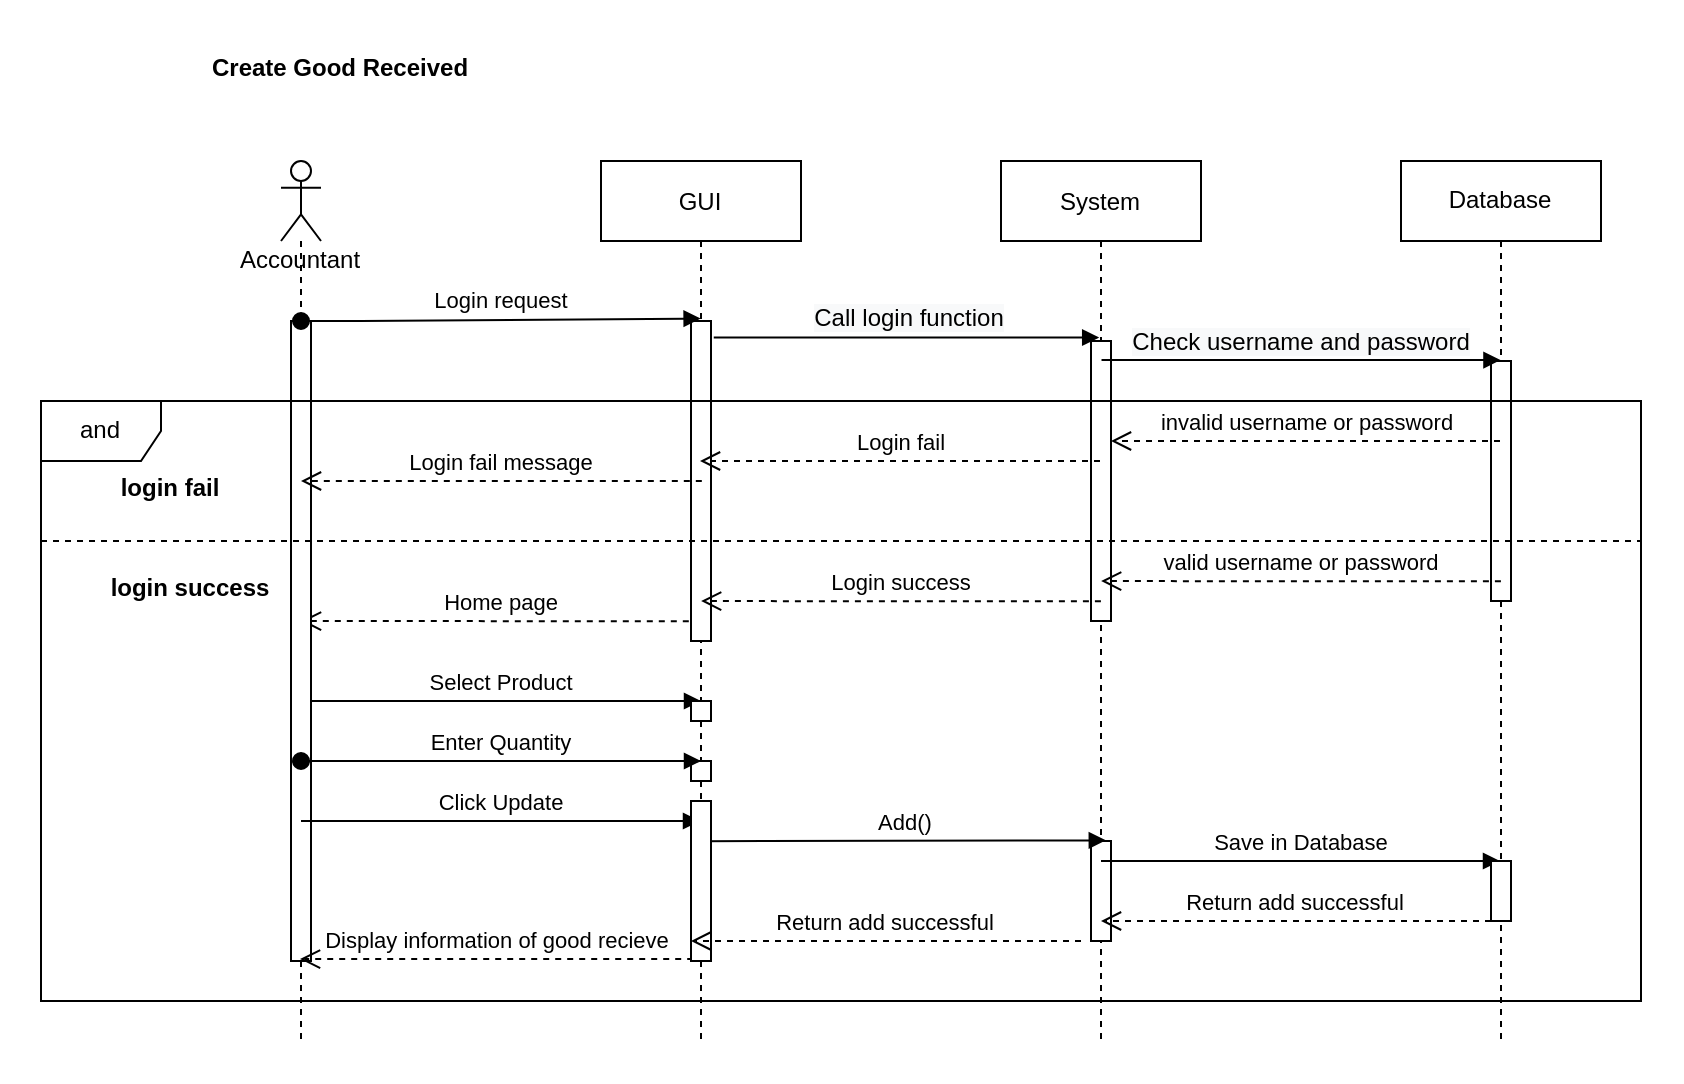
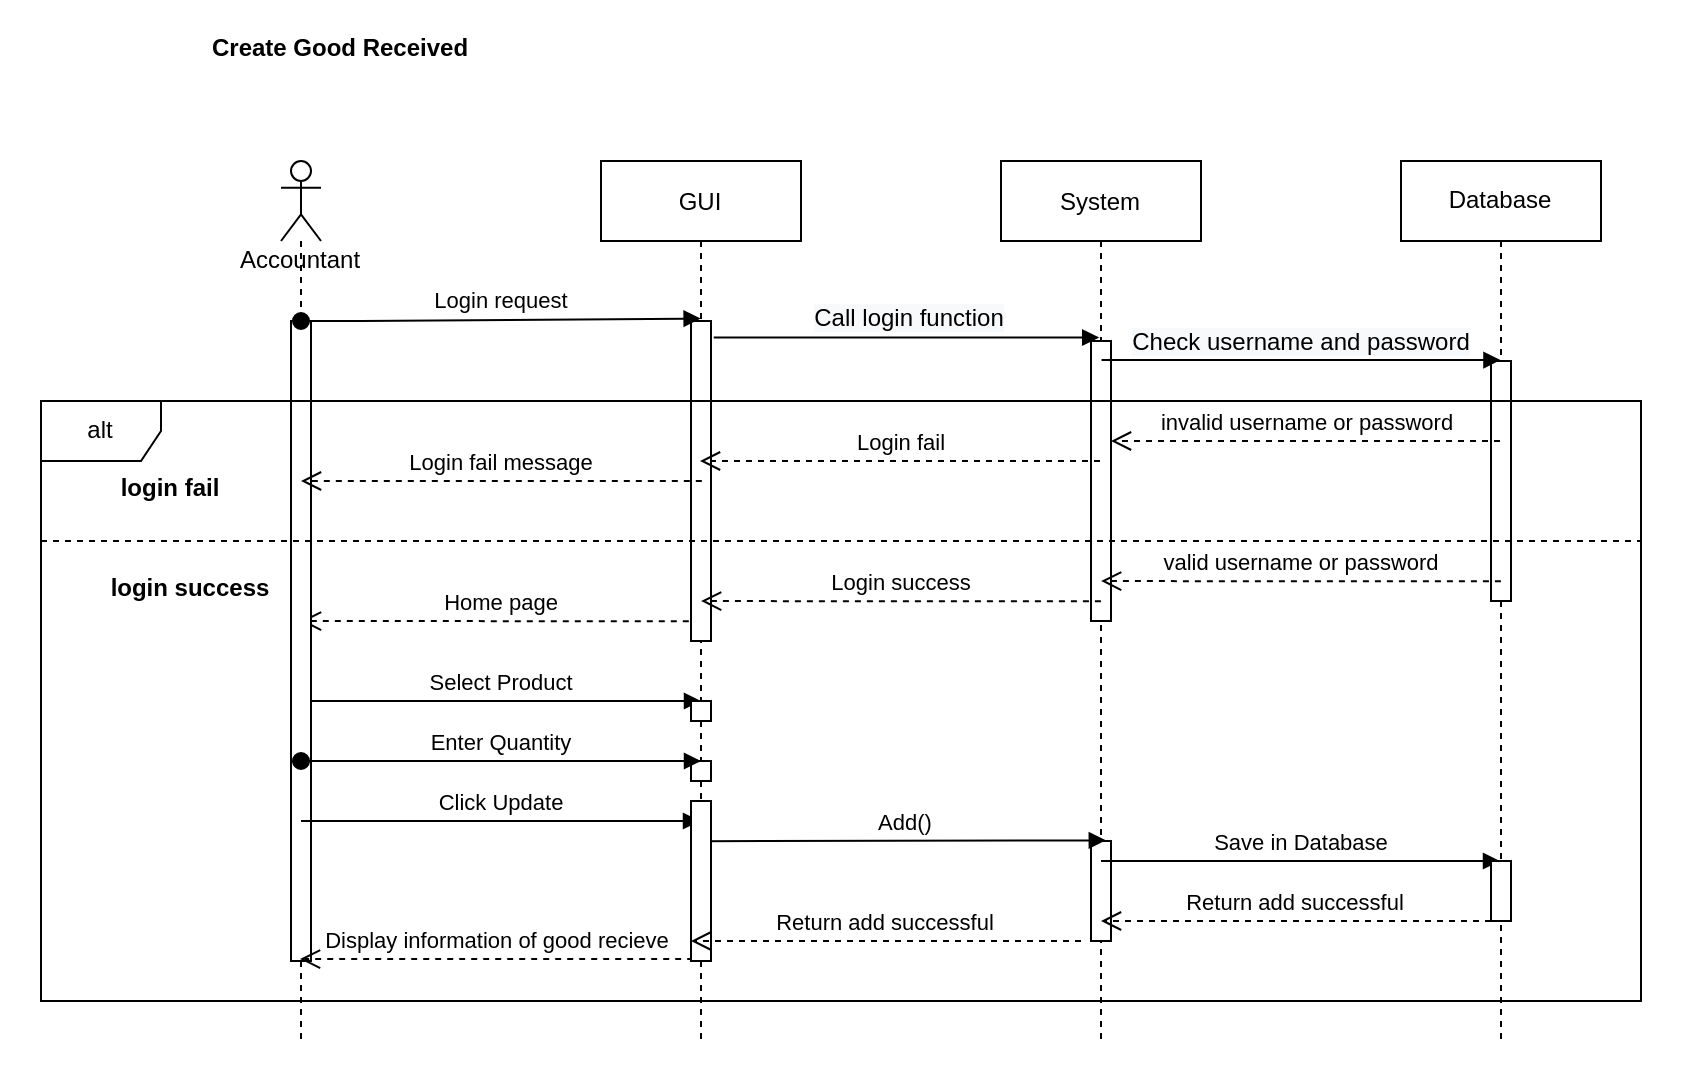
(341, 67) -> (341, 47)
(101, 431) -> (101, 431)
